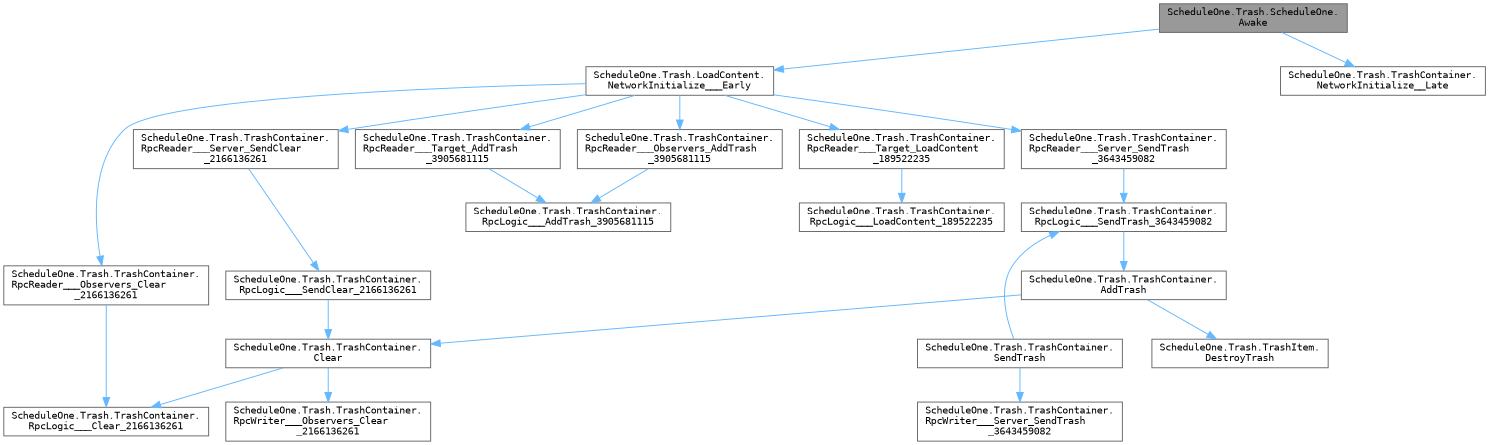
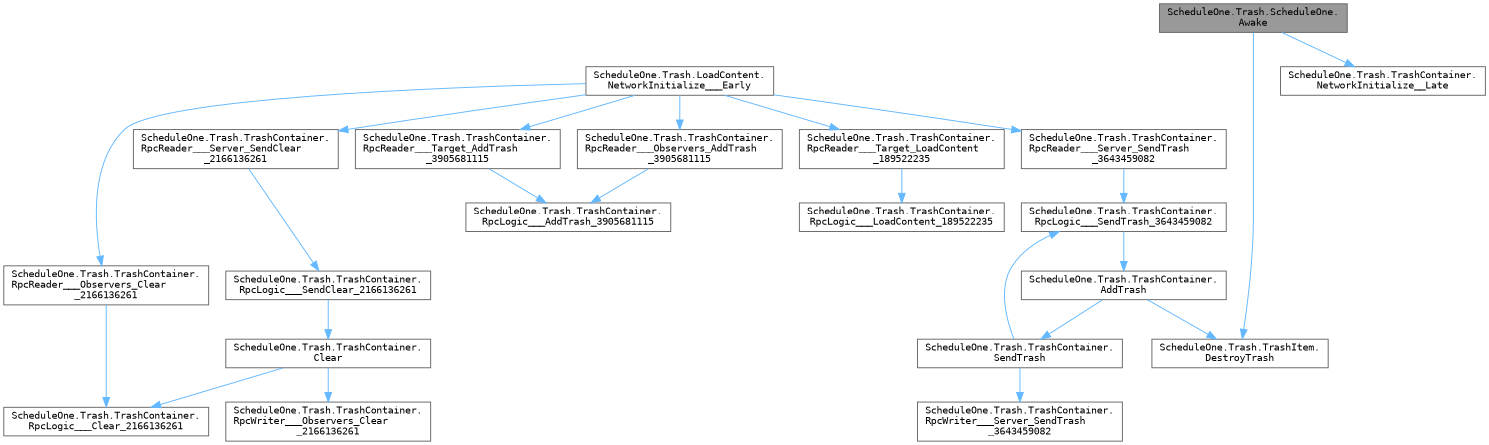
(971, 49) -> (1253, 181)
(731, 319) -> (1076, 317)
